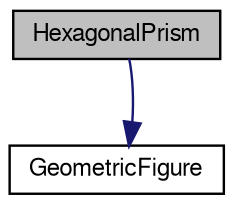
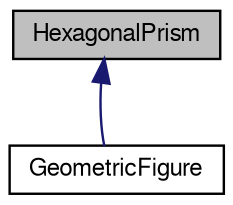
(133, 90) -> (101, 115)
